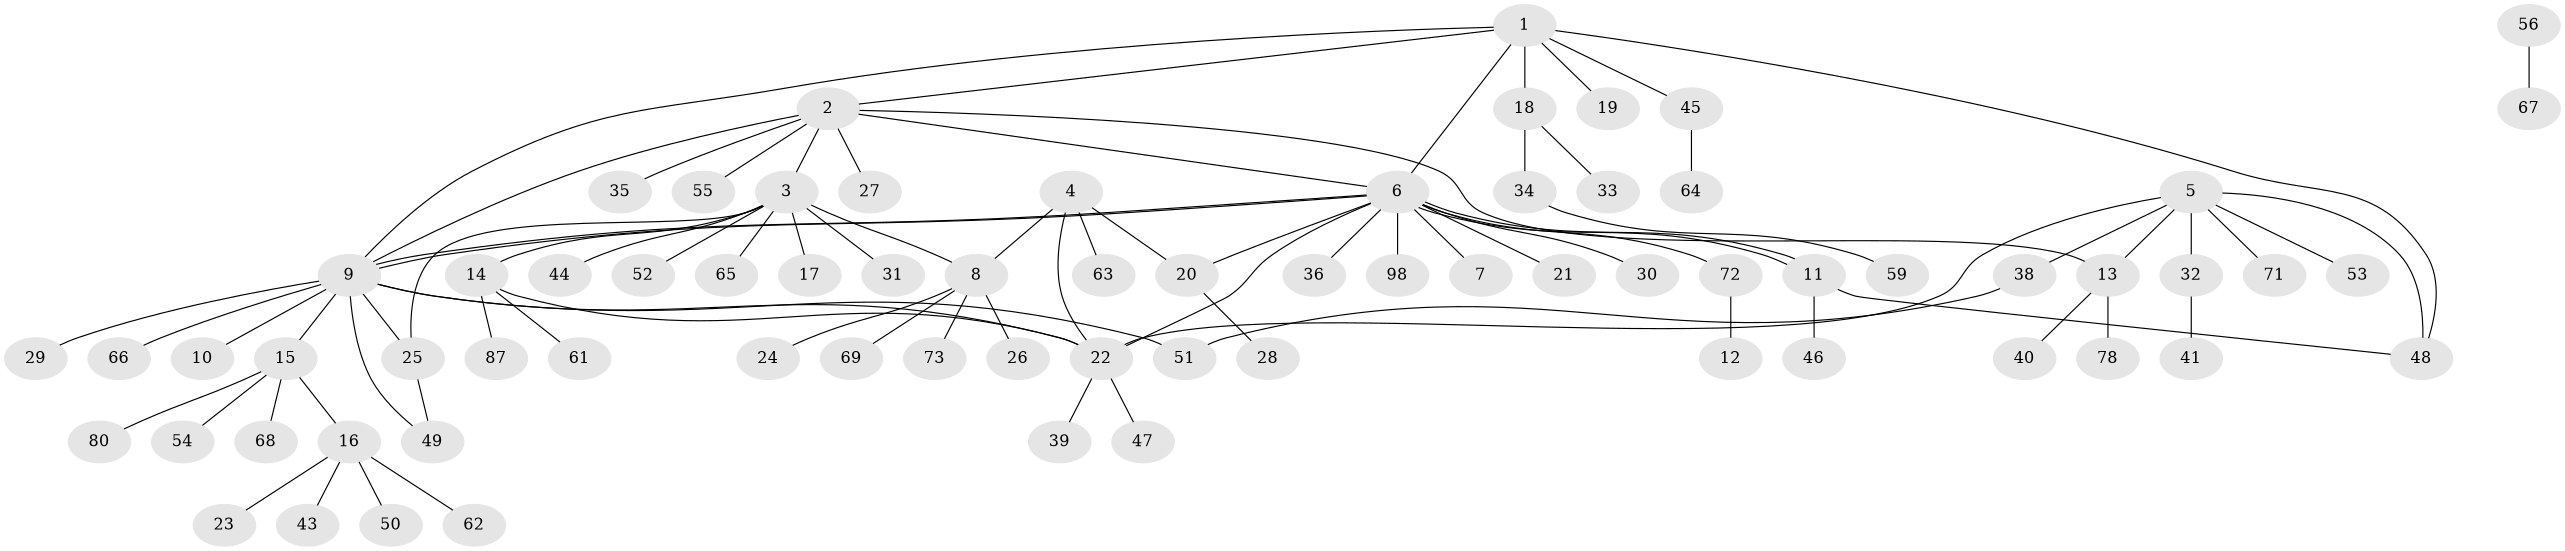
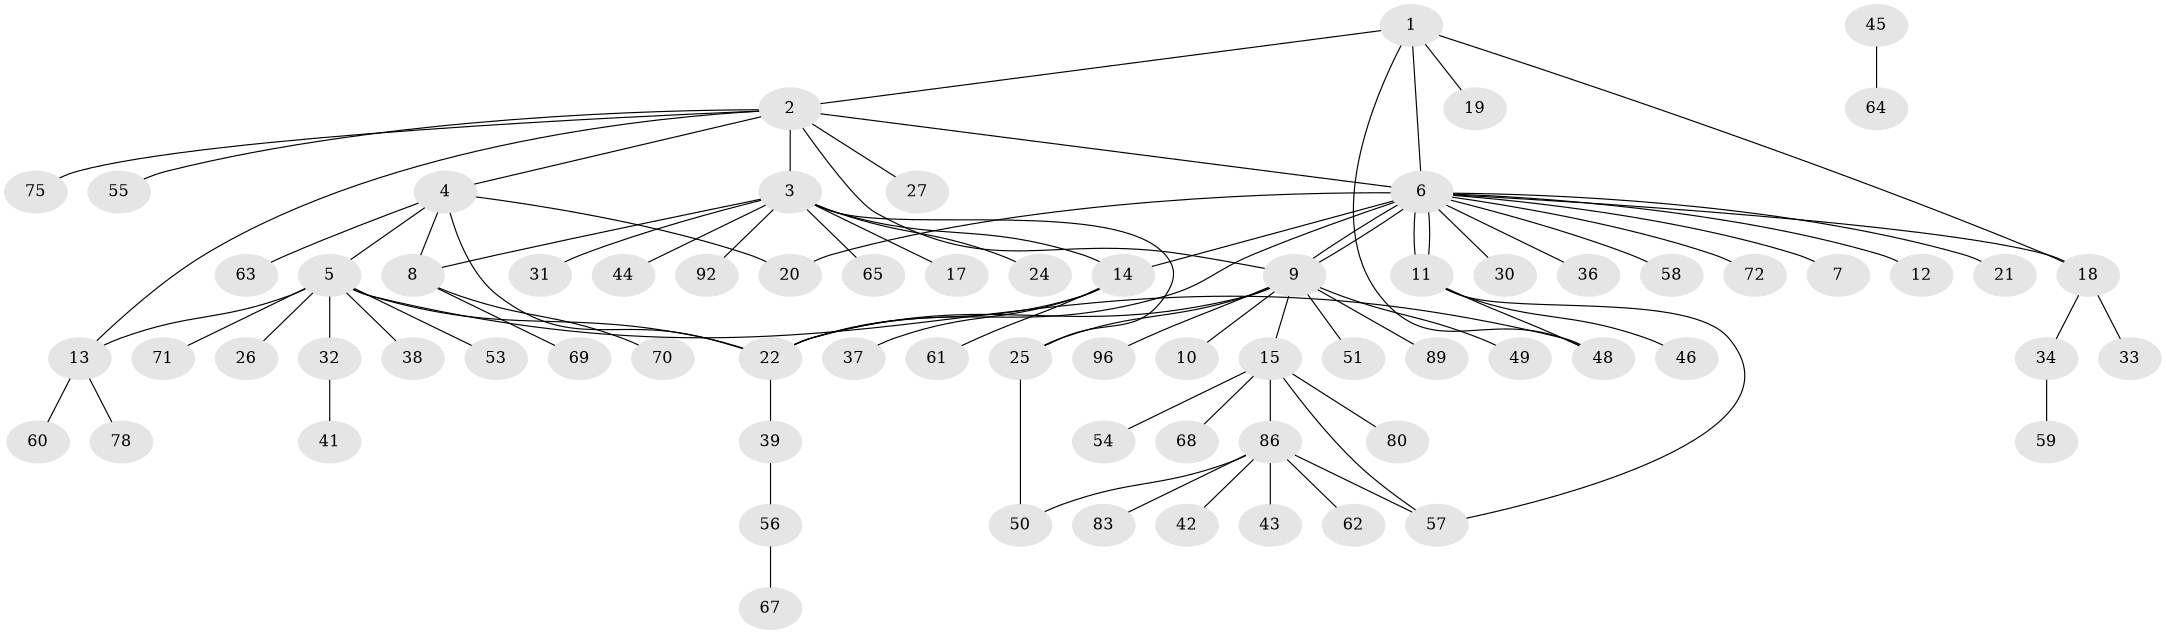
(1608, 67) -> none
(908, 70) -> none
none -> (618, 150)
(620, 192) -> (36, 192)
none -> (1898, 230)
none -> (388, 234)
none -> (1273, 234)
(643, 275) -> (707, 275)
(1398, 275) -> (1672, 275)
(1604, 314) -> none
(1731, 314) -> (1723, 220)
(997, 317) -> (288, 317)
(856, 322) -> (916, 233)
(36, 359) -> (1437, 359)
(119, 359) -> (1104, 359)
(496, 359) -> (854, 359)
(935, 359) -> (663, 359)
(1268, 359) -> none
(2025, 359) -> (38, 442)
(423, 400) -> (1020, 442)
(349, 442) -> (1270, 442)
(1143, 442) -> none
none -> (771, 484)
(224, 525) -> (1104, 525)
none -> (1187, 525)
none -> (1437, 525)
